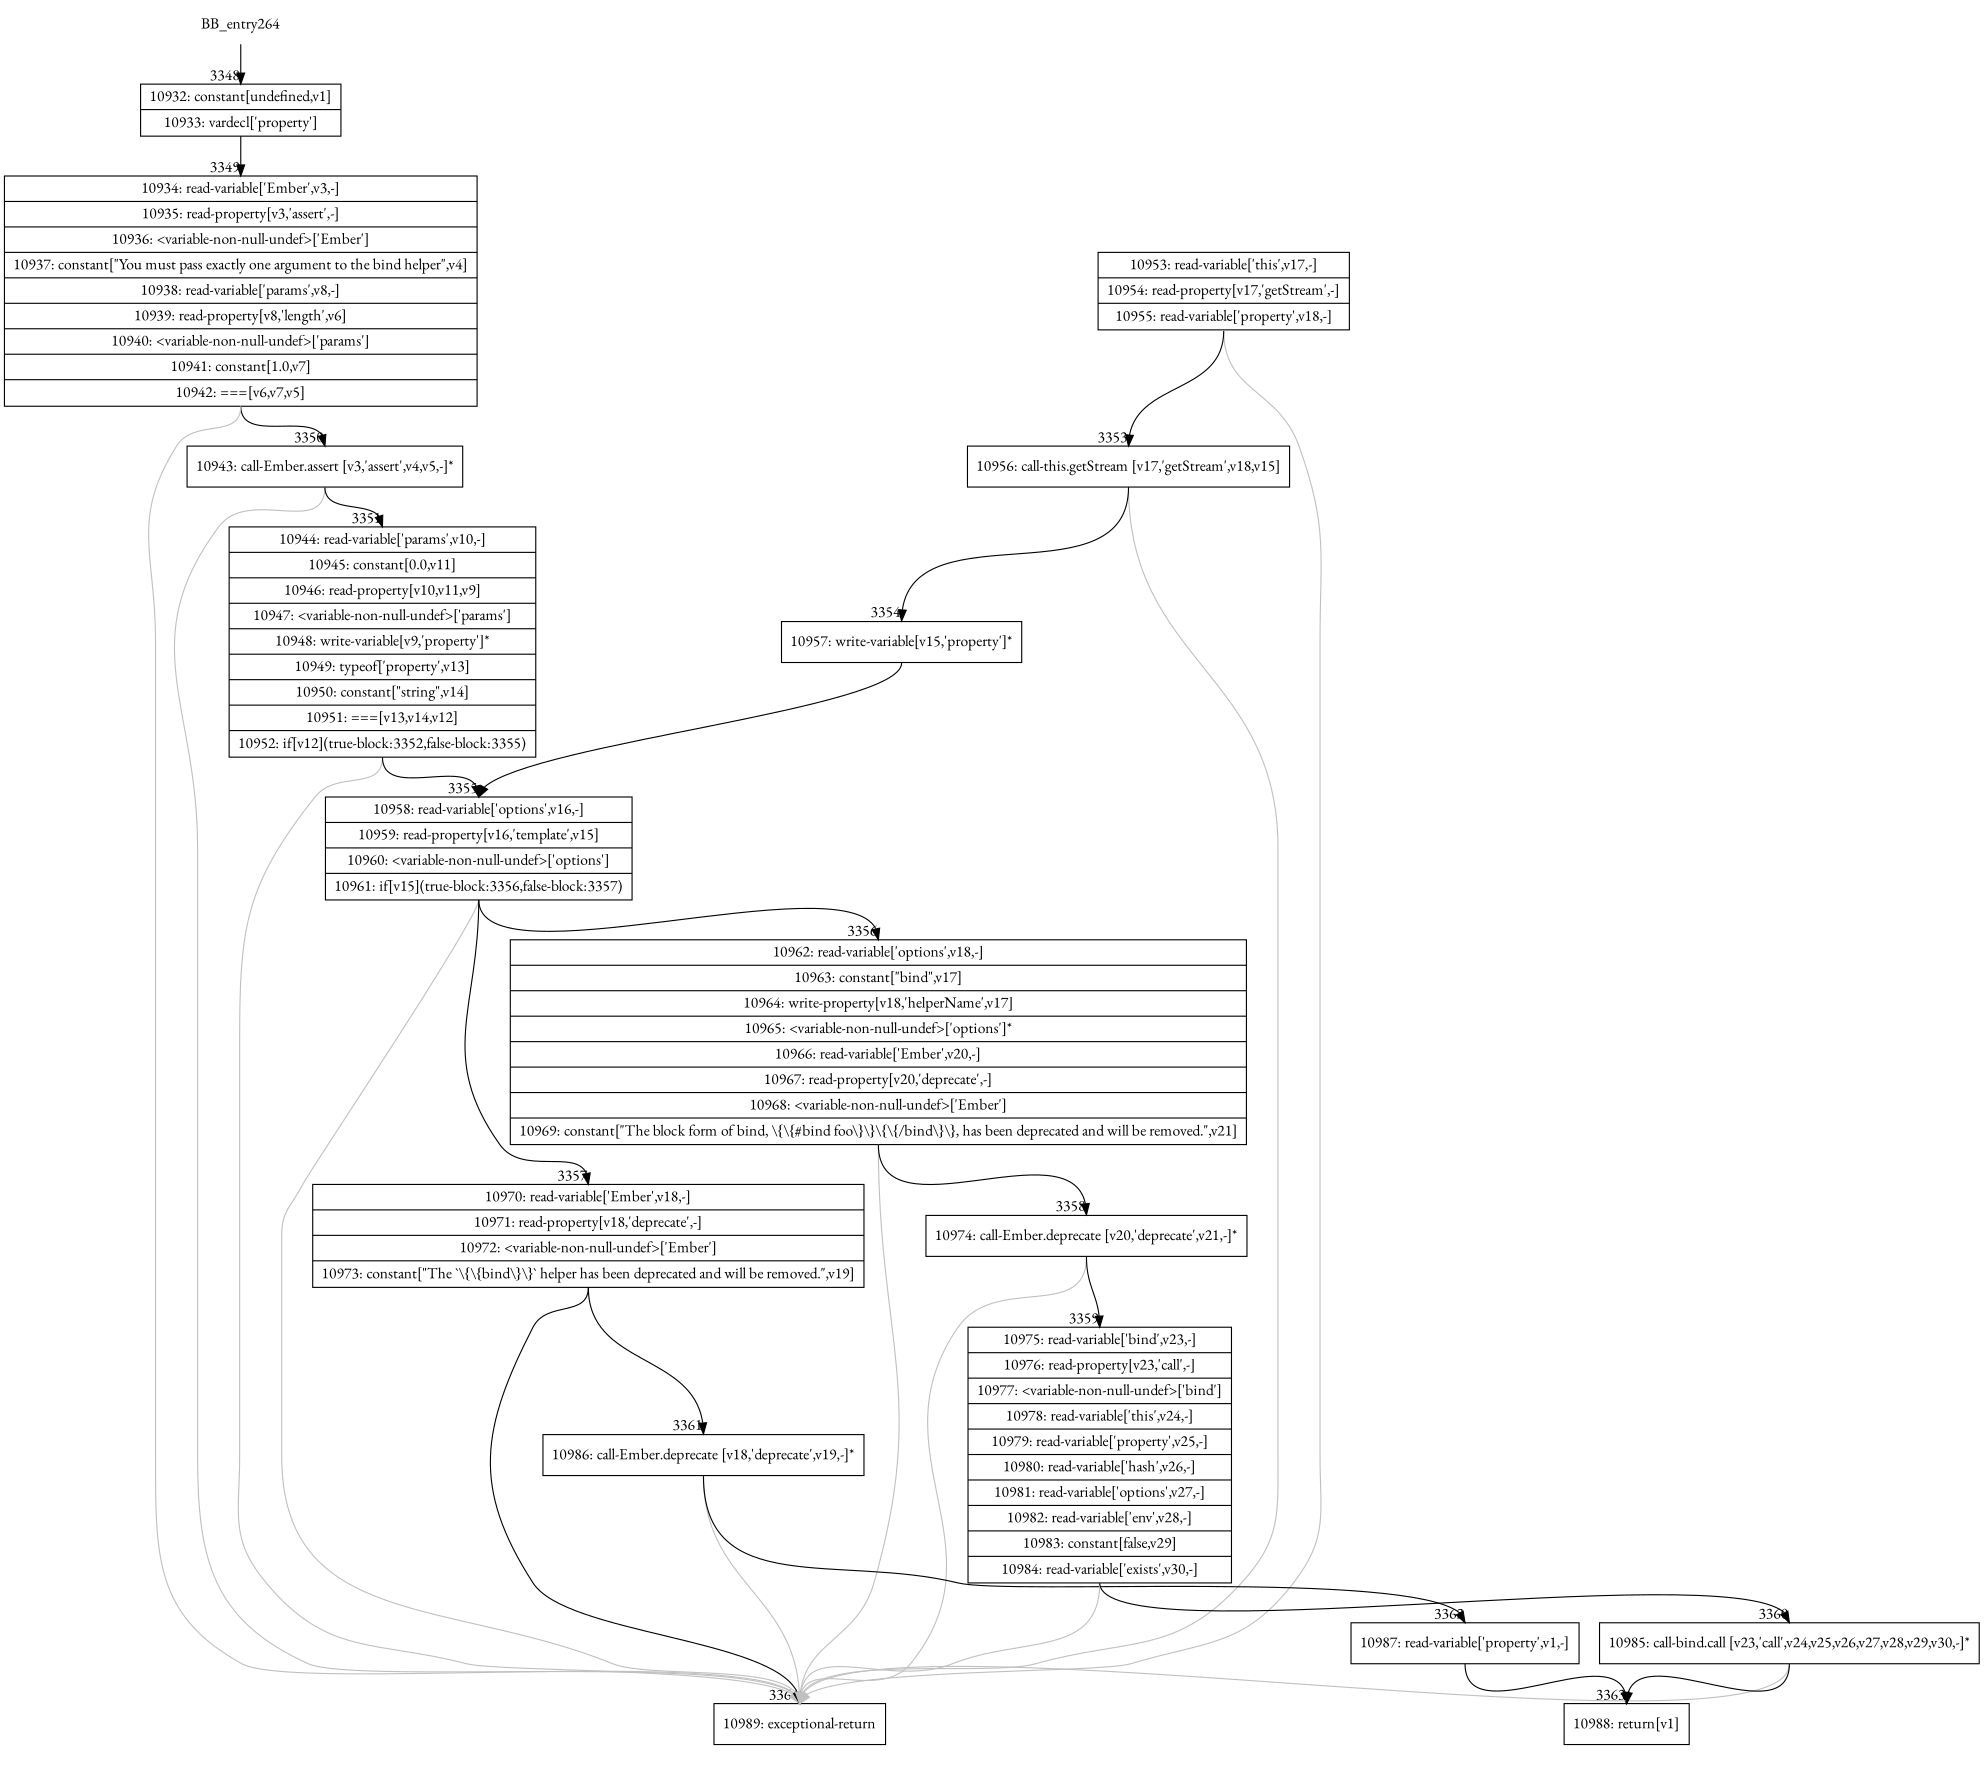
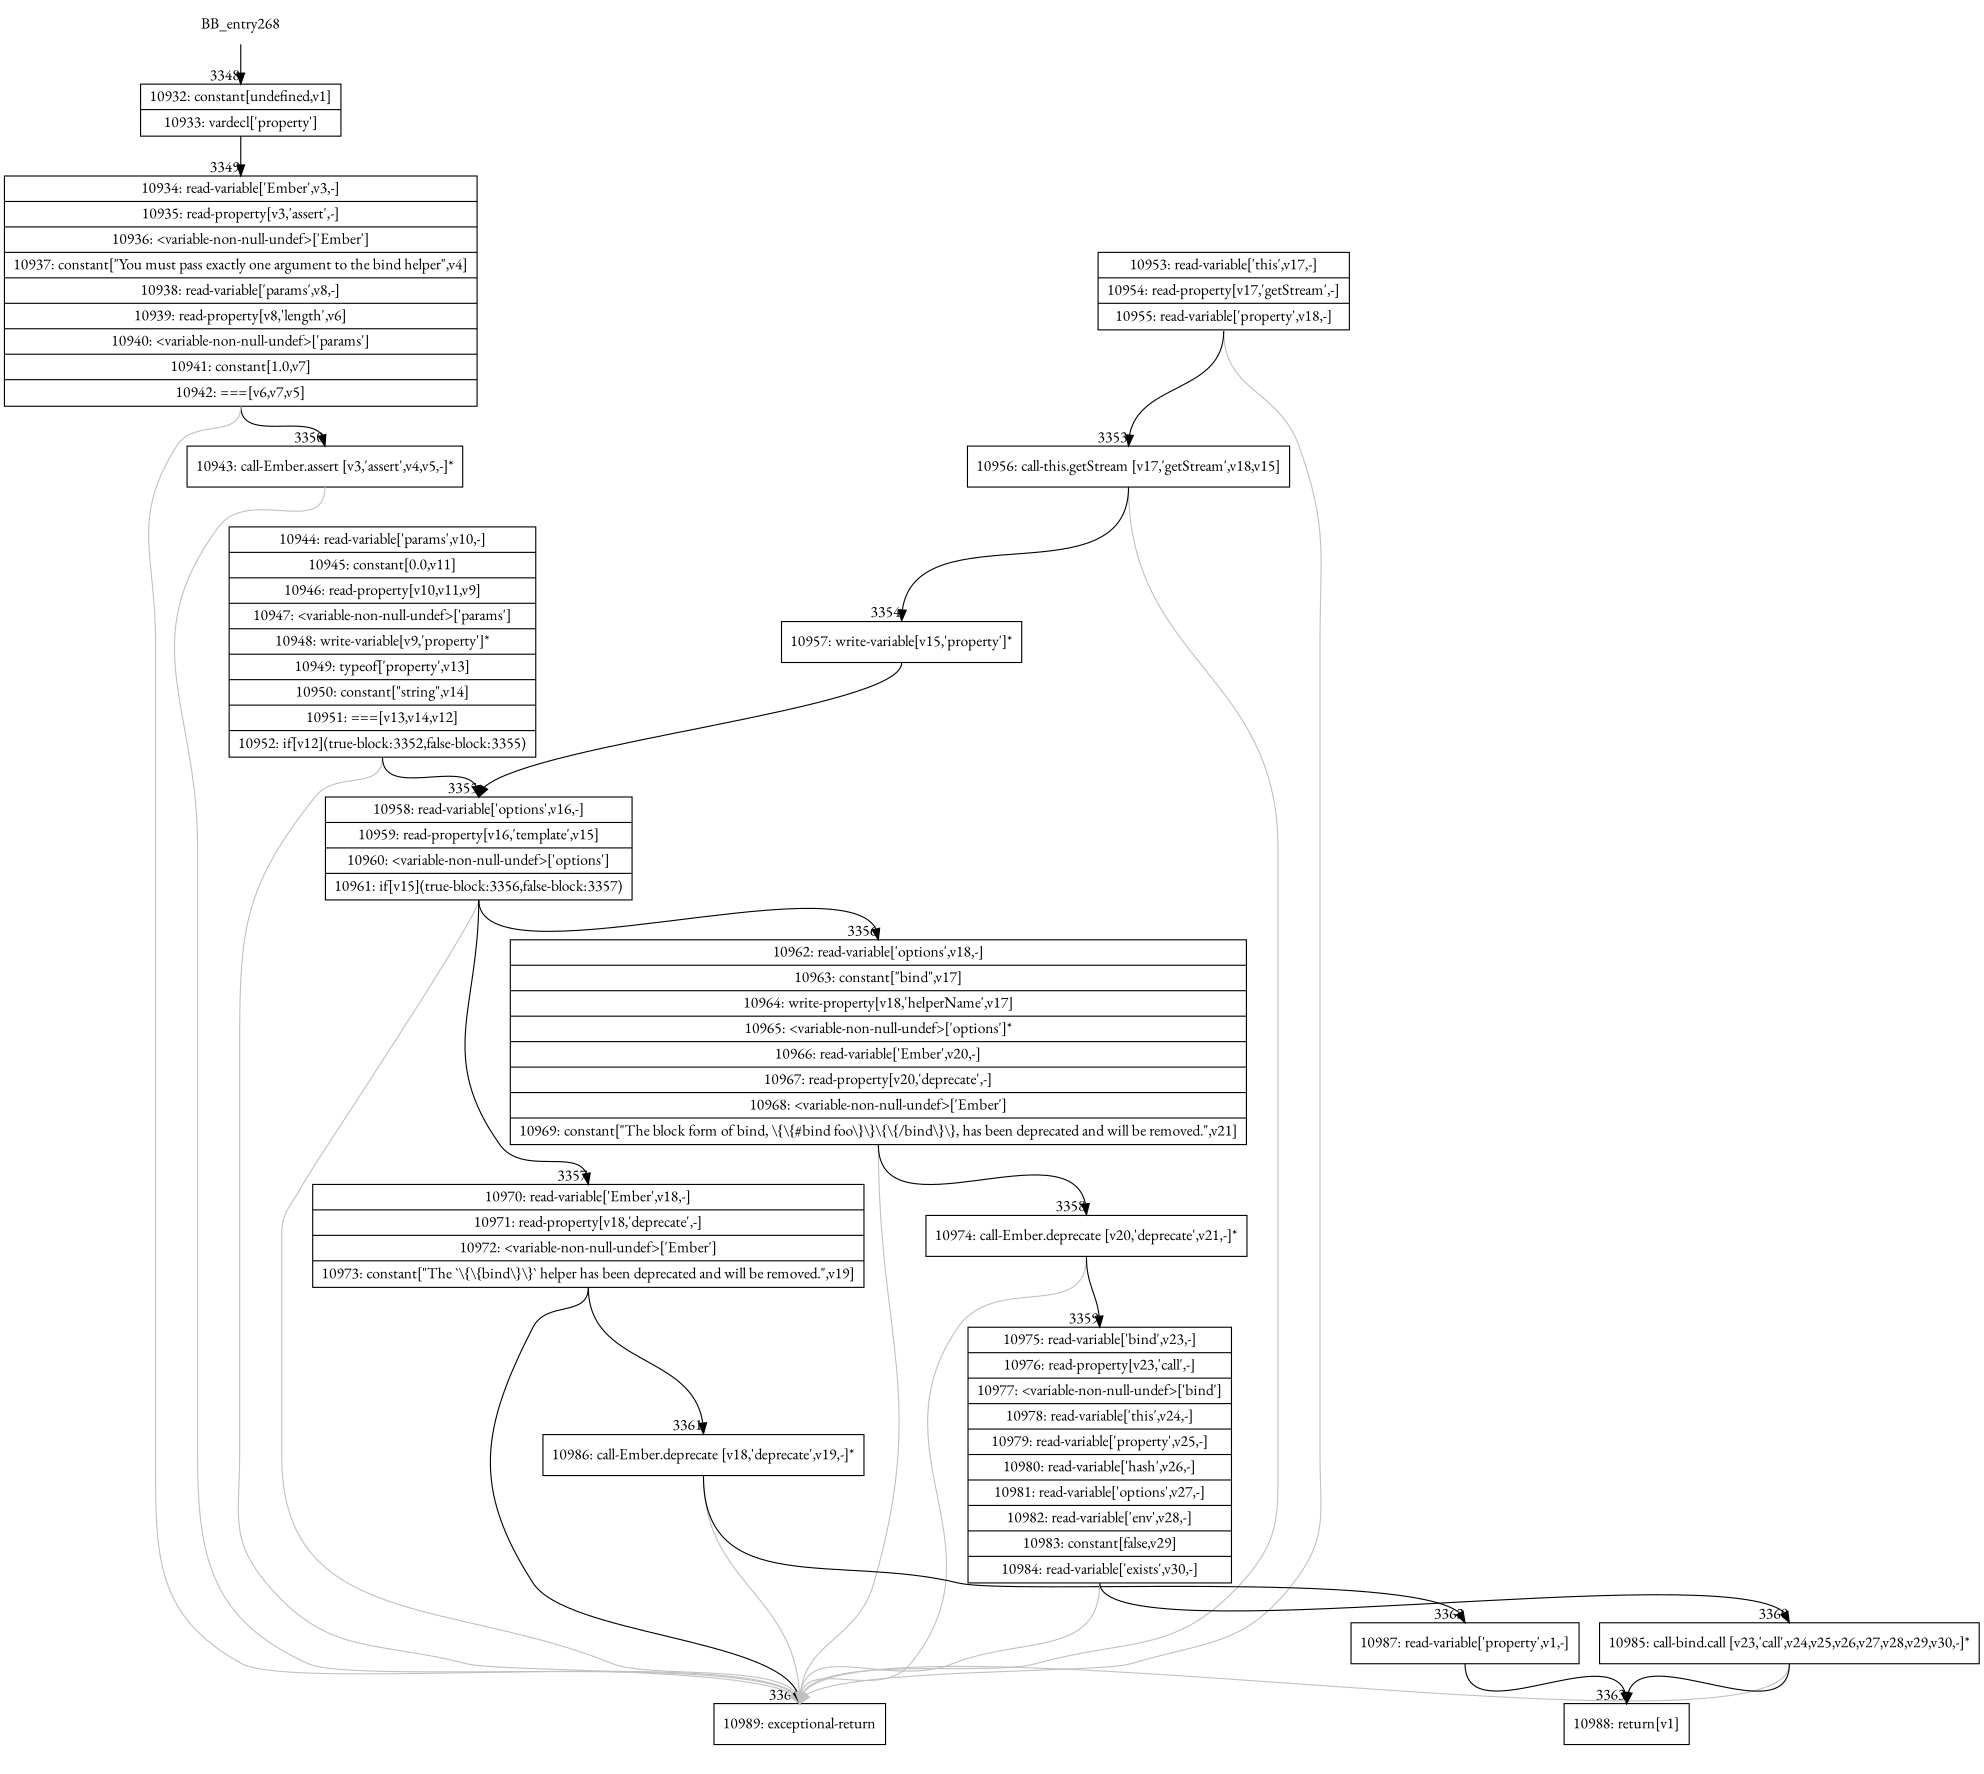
(241, 24) -> (241, 24)
(348, 506) -> none
